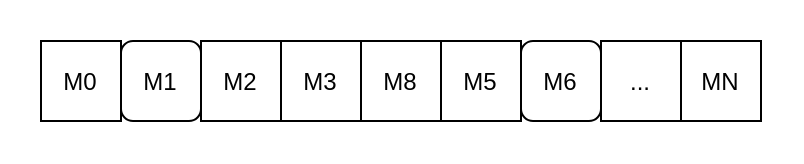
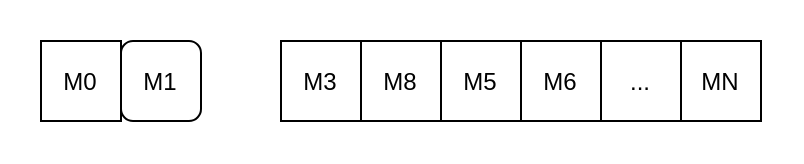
(241, 81) -> none
(561, 81) -> (561, 81)
